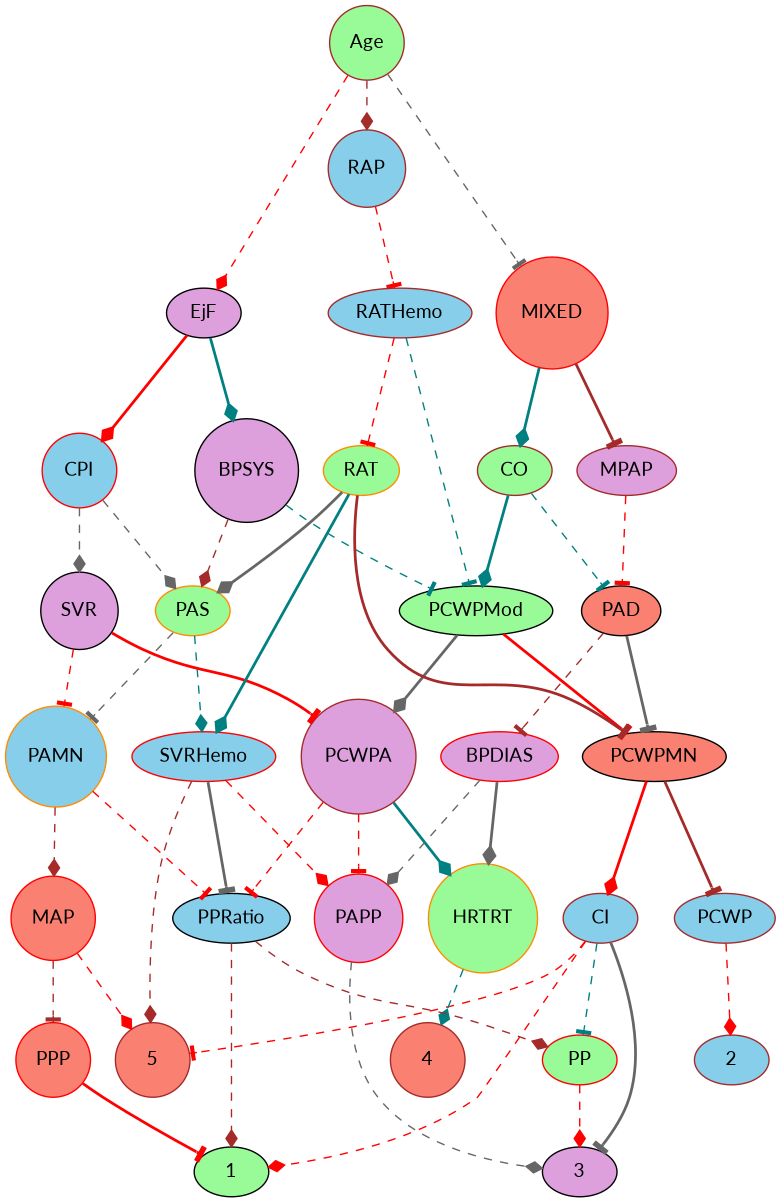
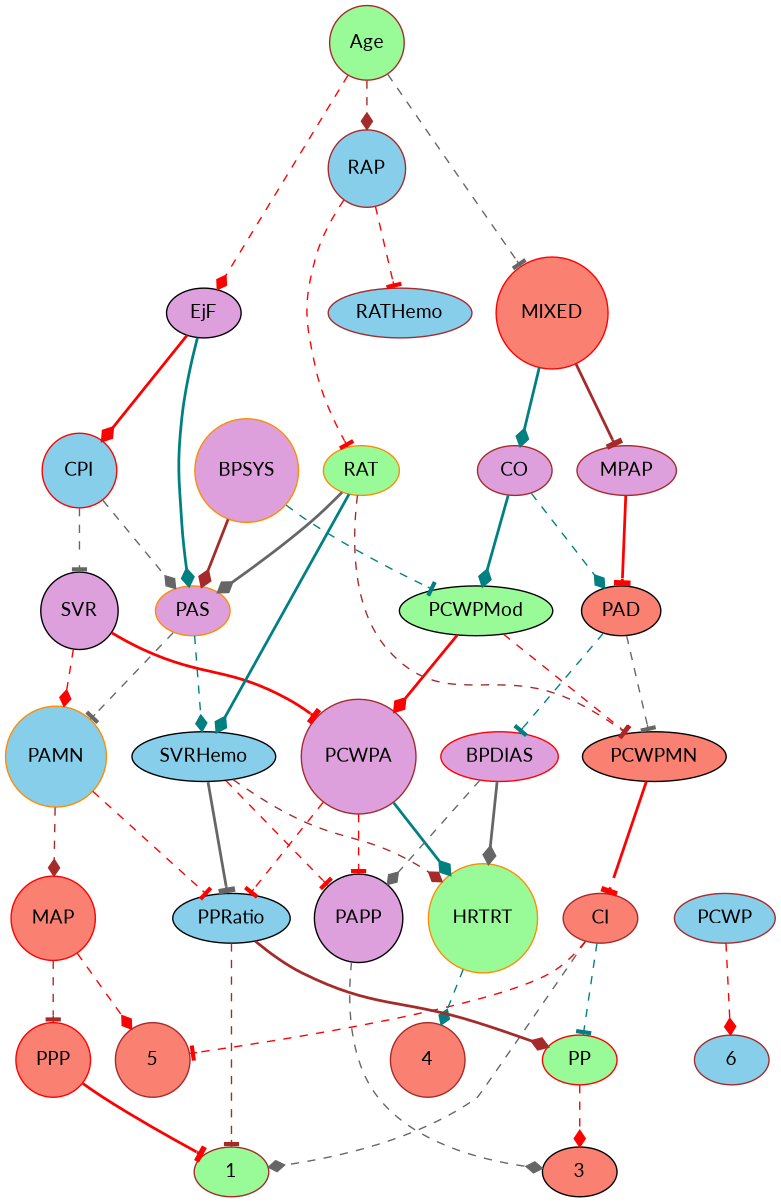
(219, 371) -> (179, 453)
(382, 389) -> (307, 320)
(437, 458) -> none
(247, 471) -> (247, 471)
(515, 471) -> (515, 471)
(79, 532) -> (79, 532)
(624, 537) -> (624, 537)
(566, 538) -> (566, 538)
(218, 545) -> (218, 545)
(193, 611) -> (193, 611)
(431, 667) -> (431, 667)
(70, 670) -> (70, 670)
(415, 672) -> (415, 672)
(569, 673) -> (569, 673)
(554, 674) -> (554, 674)
(637, 680) -> (637, 680)
(204, 757) -> (204, 757)
(630, 830) -> (630, 830)
(274, 831) -> (274, 831)
(688, 834) -> none
(156, 890) -> (328, 831)
(359, 918) -> (359, 918)
(600, 918) -> (600, 918)
(389, 1002) -> (389, 1002)
(231, 1037) -> (231, 1037)
(635, 1046) -> none
(732, 1060) -> (732, 1060)
(471, 1102) -> (471, 1102)
(231, 1172) -> (231, 1172)
(580, 1172) -> (580, 1172)
